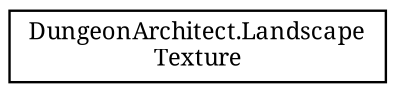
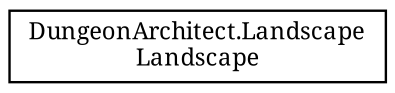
(198, 46) -> (198, 46)
